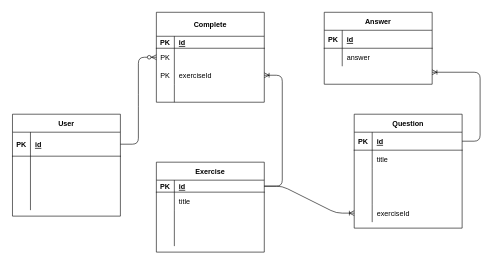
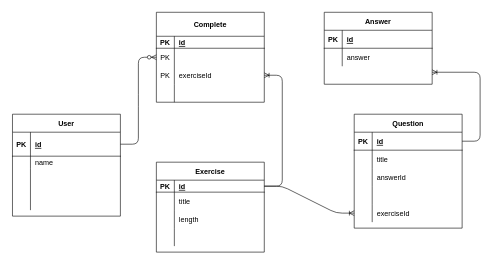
none -> (75, 162)
none -> (417, 177)
none -> (219, 219)
